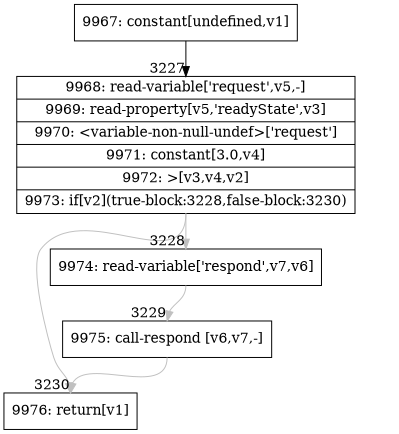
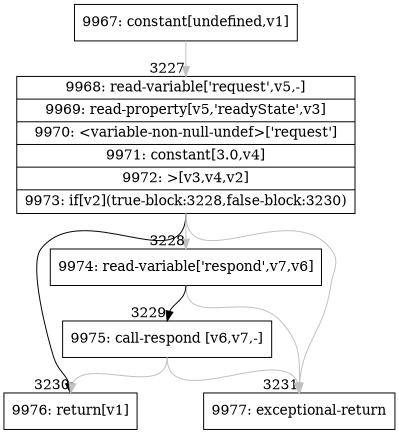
(186, 54) -> (186, 54)
(51, 241) -> (51, 241)
(180, 300) -> (180, 300)
none -> (299, 411)
